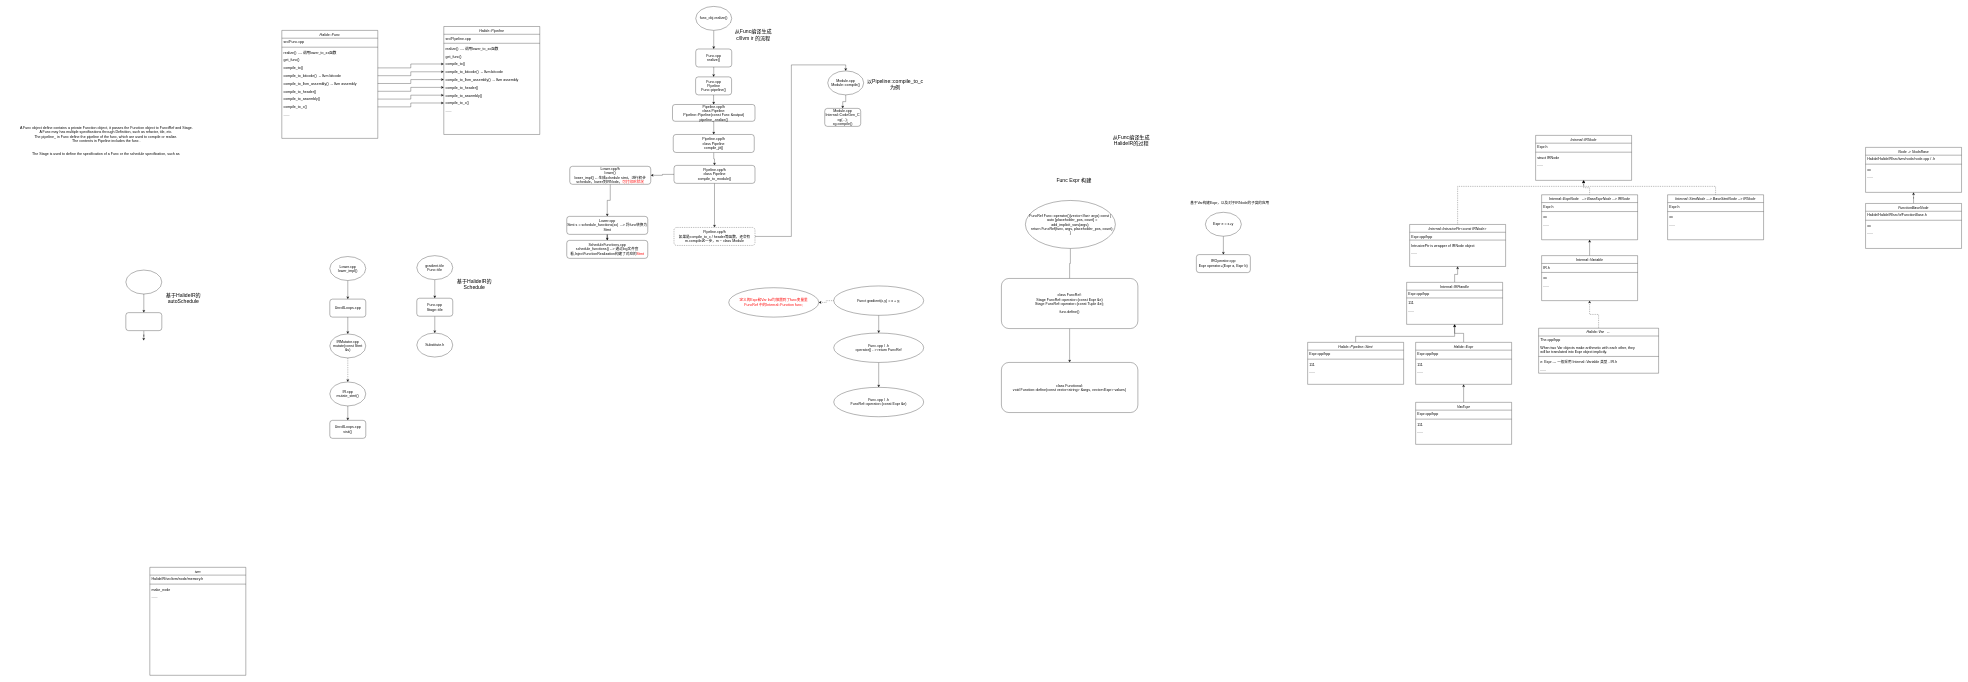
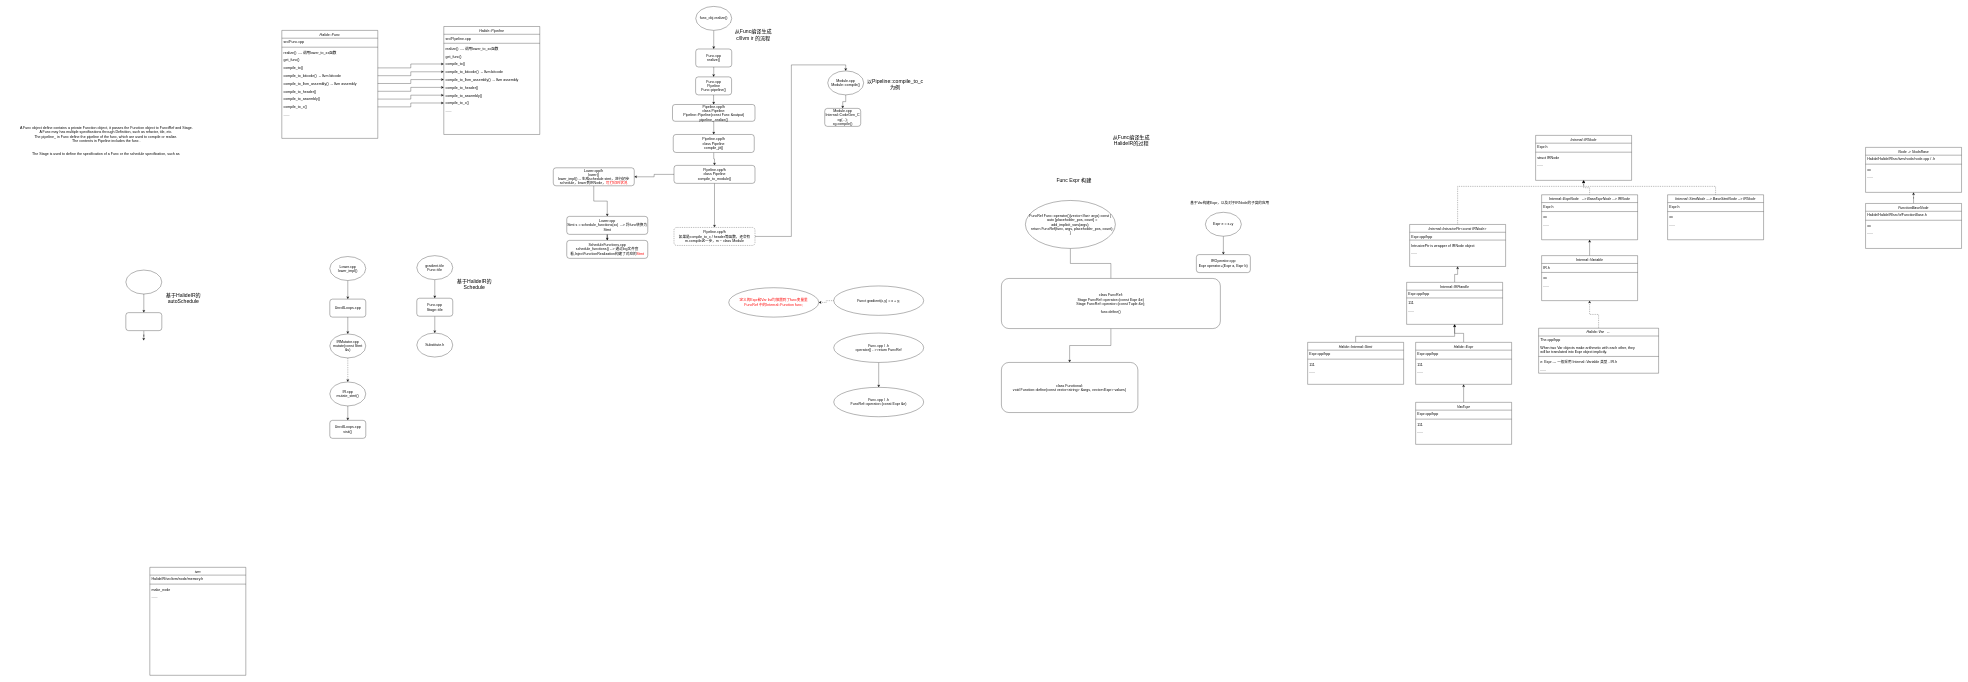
(610, 175) -> (594, 177)
(1070, 303) -> (1111, 303)
(879, 330) -> none
(1356, 346) -> (1356, 346)
